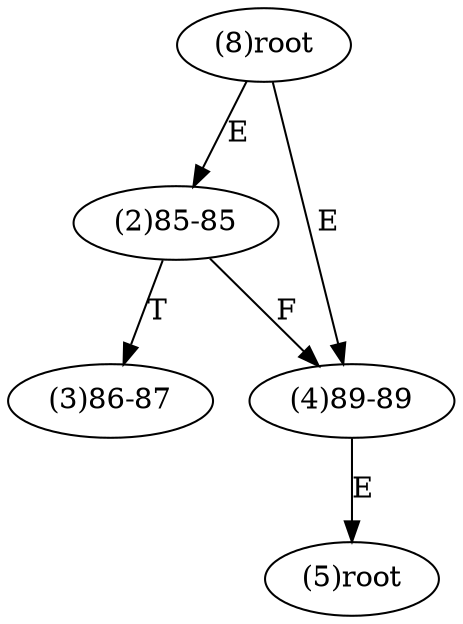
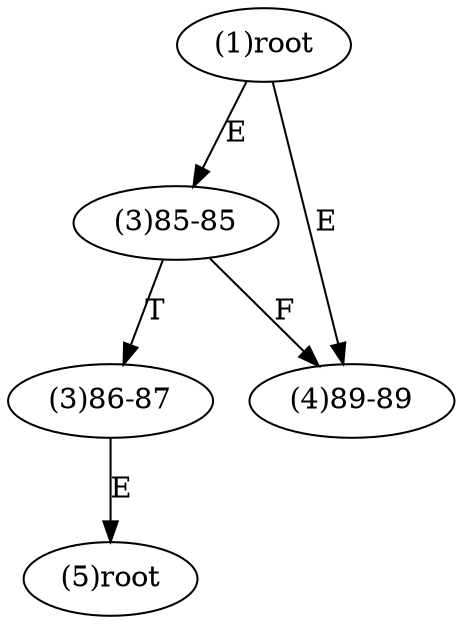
(264, 45) -> (264, 45)
(176, 223) -> (176, 223)
(352, 480) -> (111, 480)
